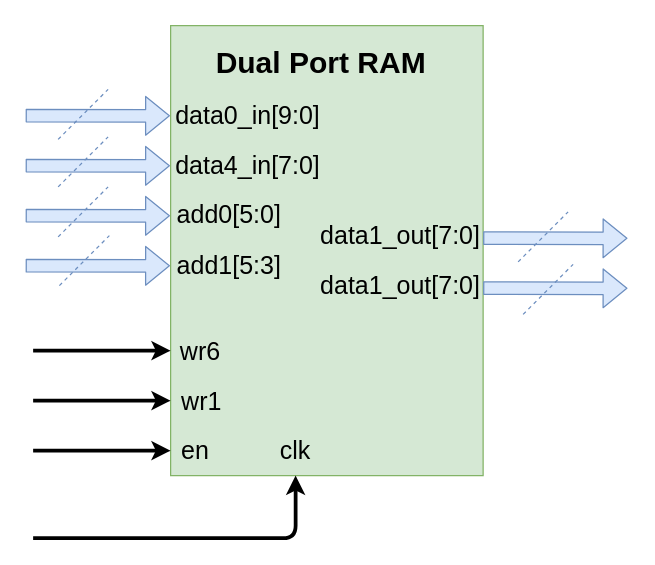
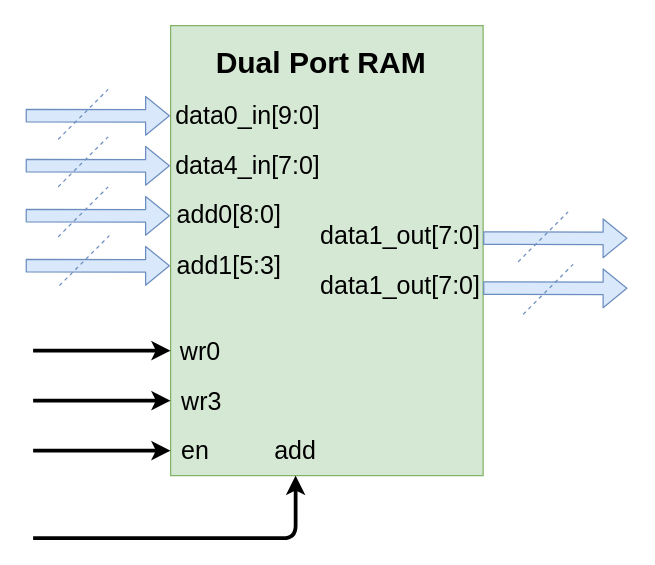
(229, 213) -> (229, 213)
(201, 351) -> (201, 351)
(202, 401) -> (202, 401)
(296, 449) -> (296, 449)
